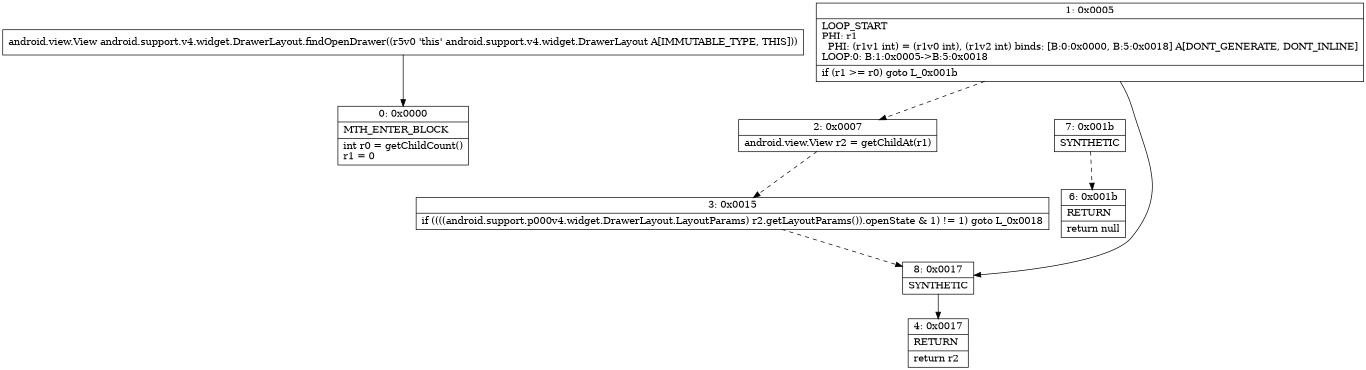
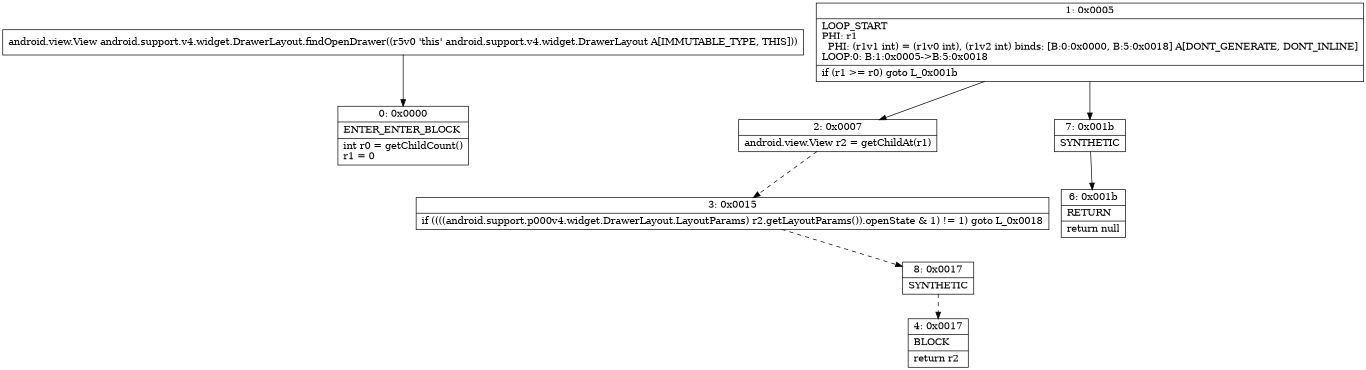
(935, 99) -> (935, 99)
(396, 130) -> (402, 130)
(1091, 167) -> (1091, 167)
(1134, 234) -> (1090, 97)
(938, 303) -> (938, 303)
(936, 342) -> (931, 342)
